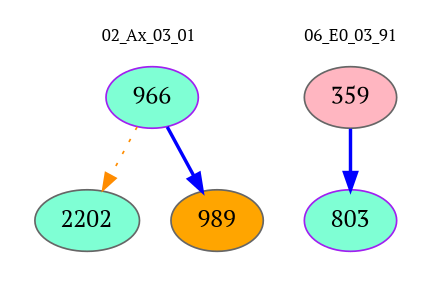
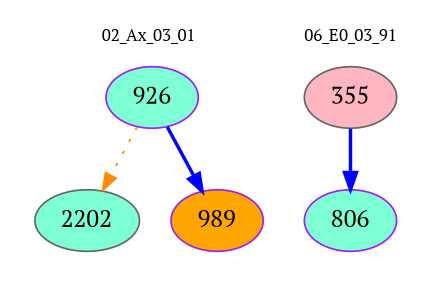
(152, 97) -> (152, 97)
(350, 97) -> (350, 97)
(217, 221) -> (217, 221)
(350, 221) -> (350, 221)
